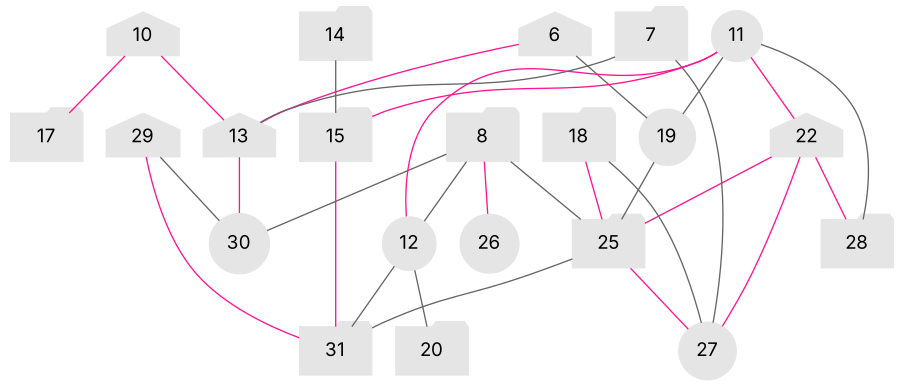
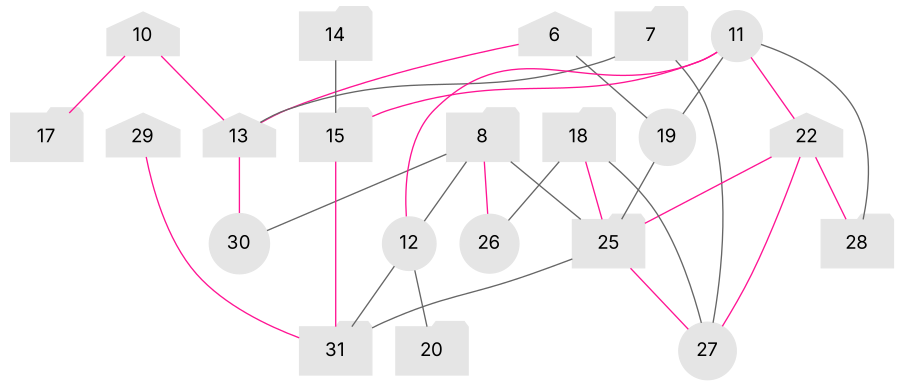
(190, 189) -> none
none -> (533, 193)
